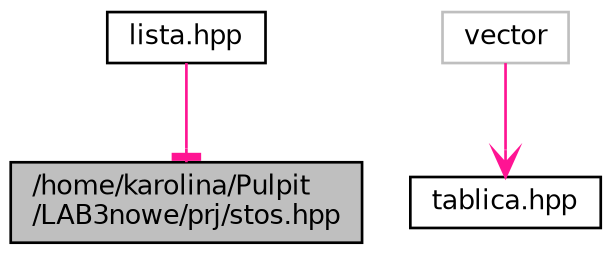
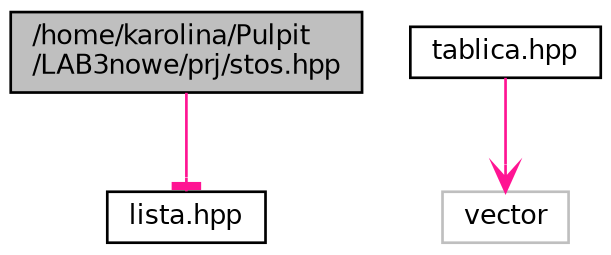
(186, 106) -> (186, 135)
(506, 106) -> (506, 121)
